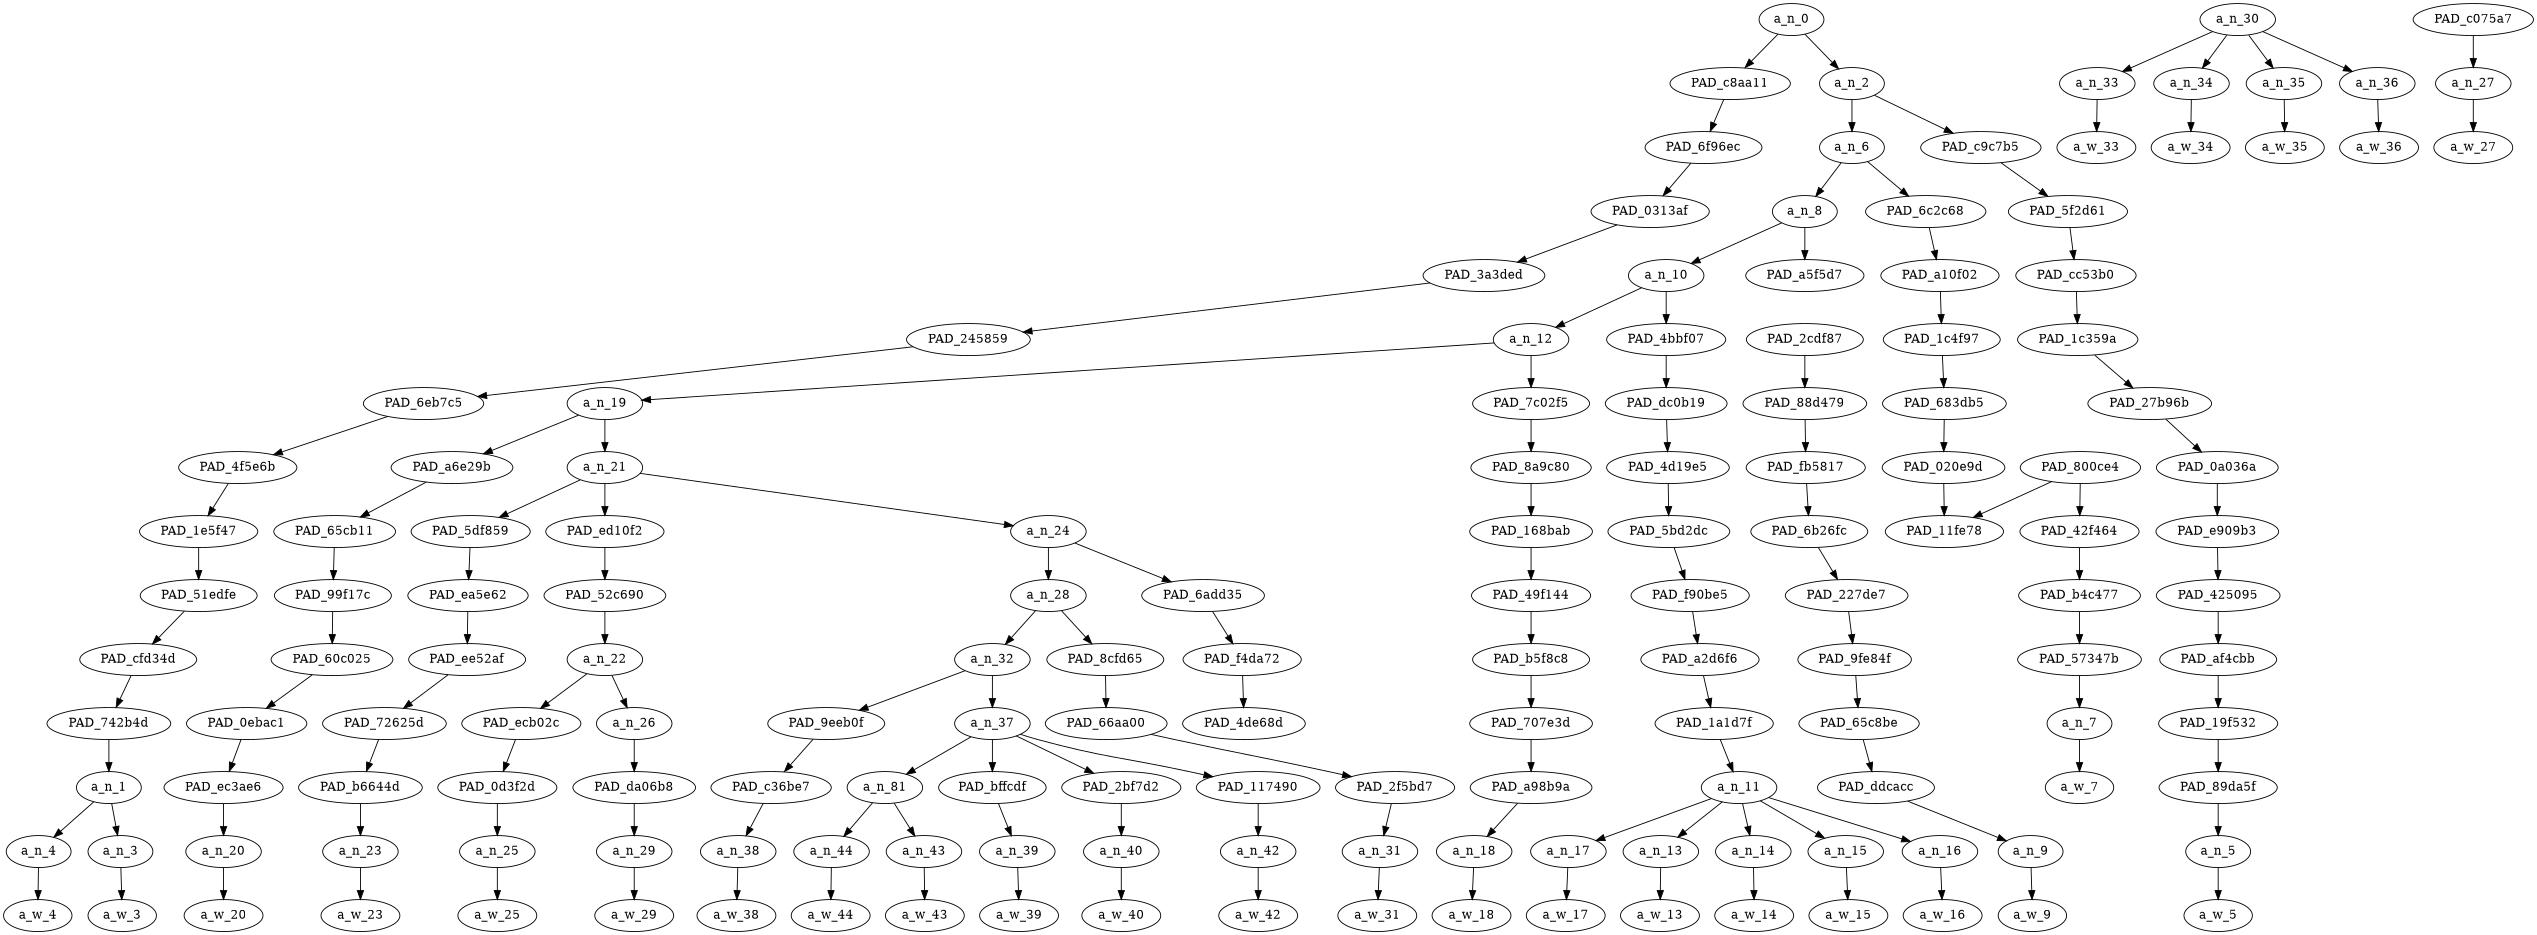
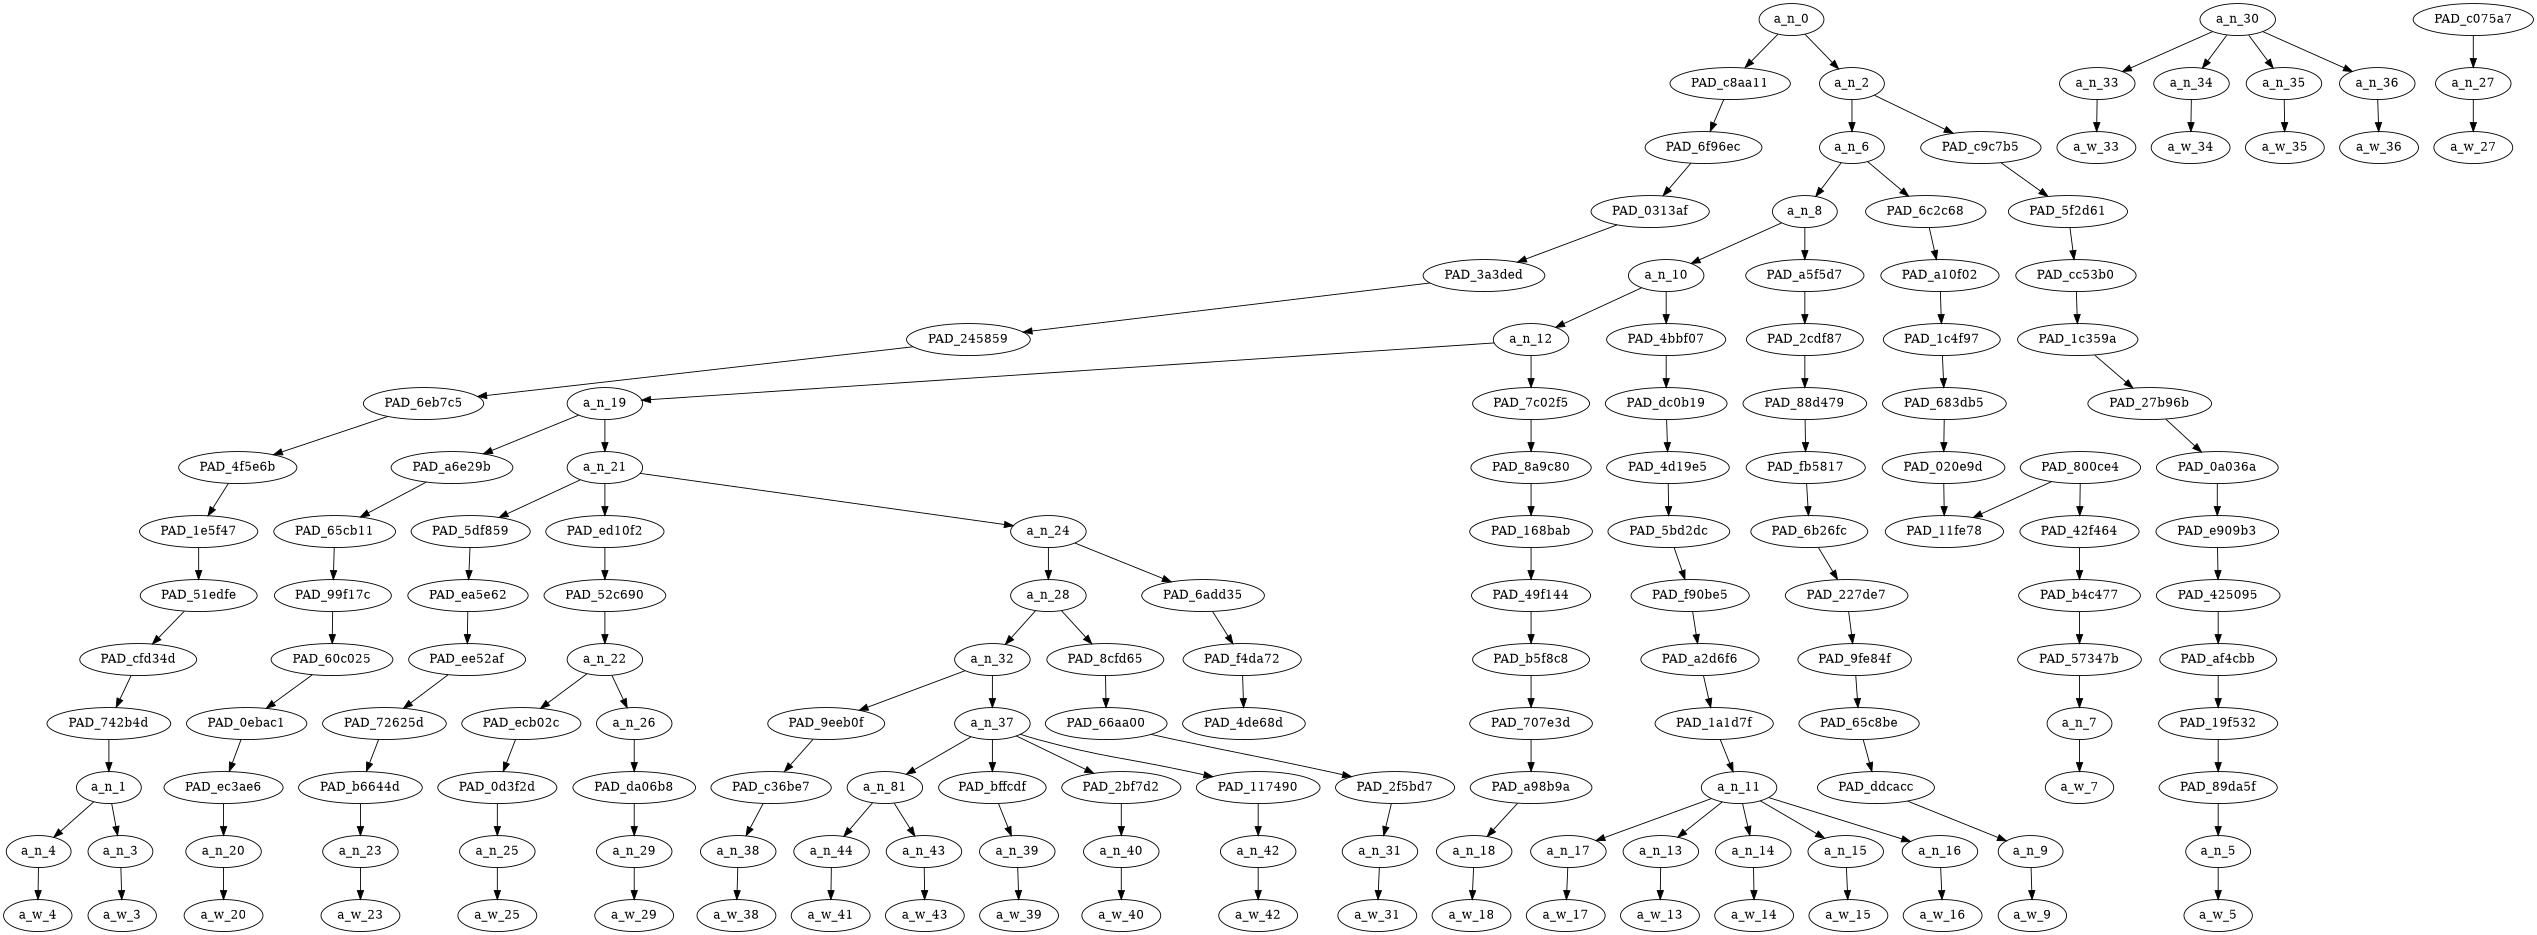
none -> (1805, 303)
(831, 916) -> (831, 916)
